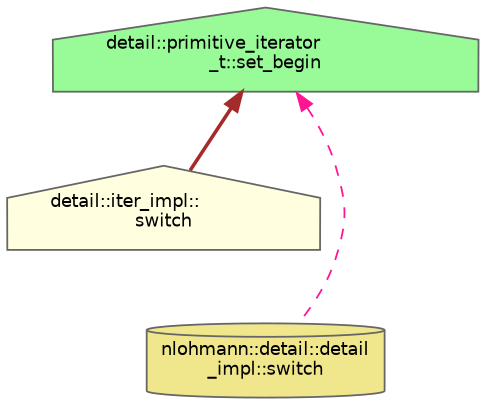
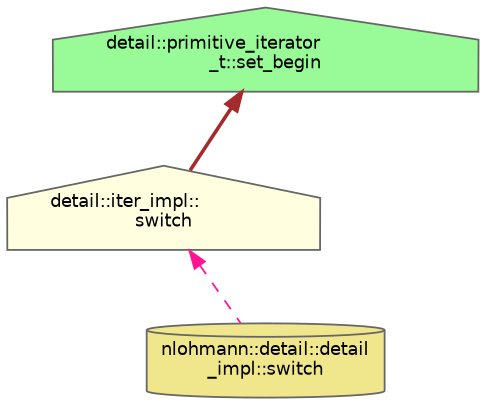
(344, 217) -> (220, 294)
